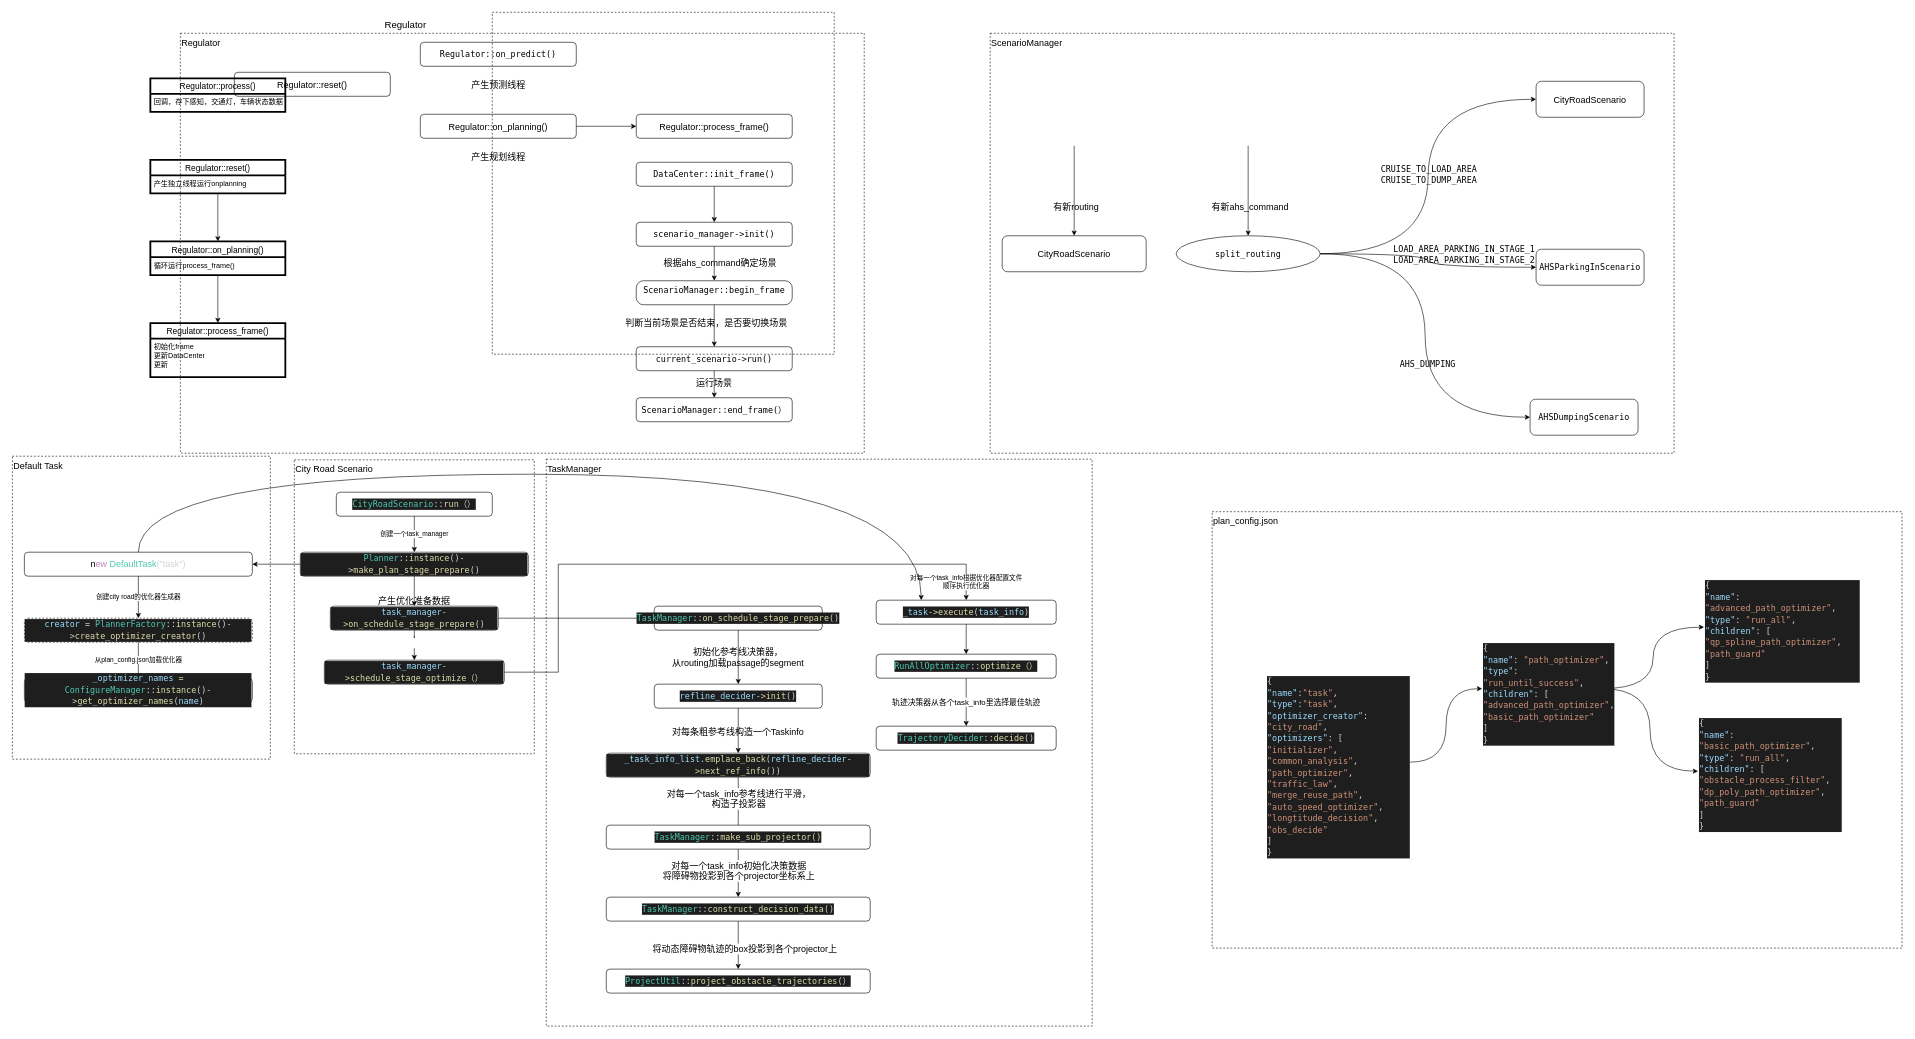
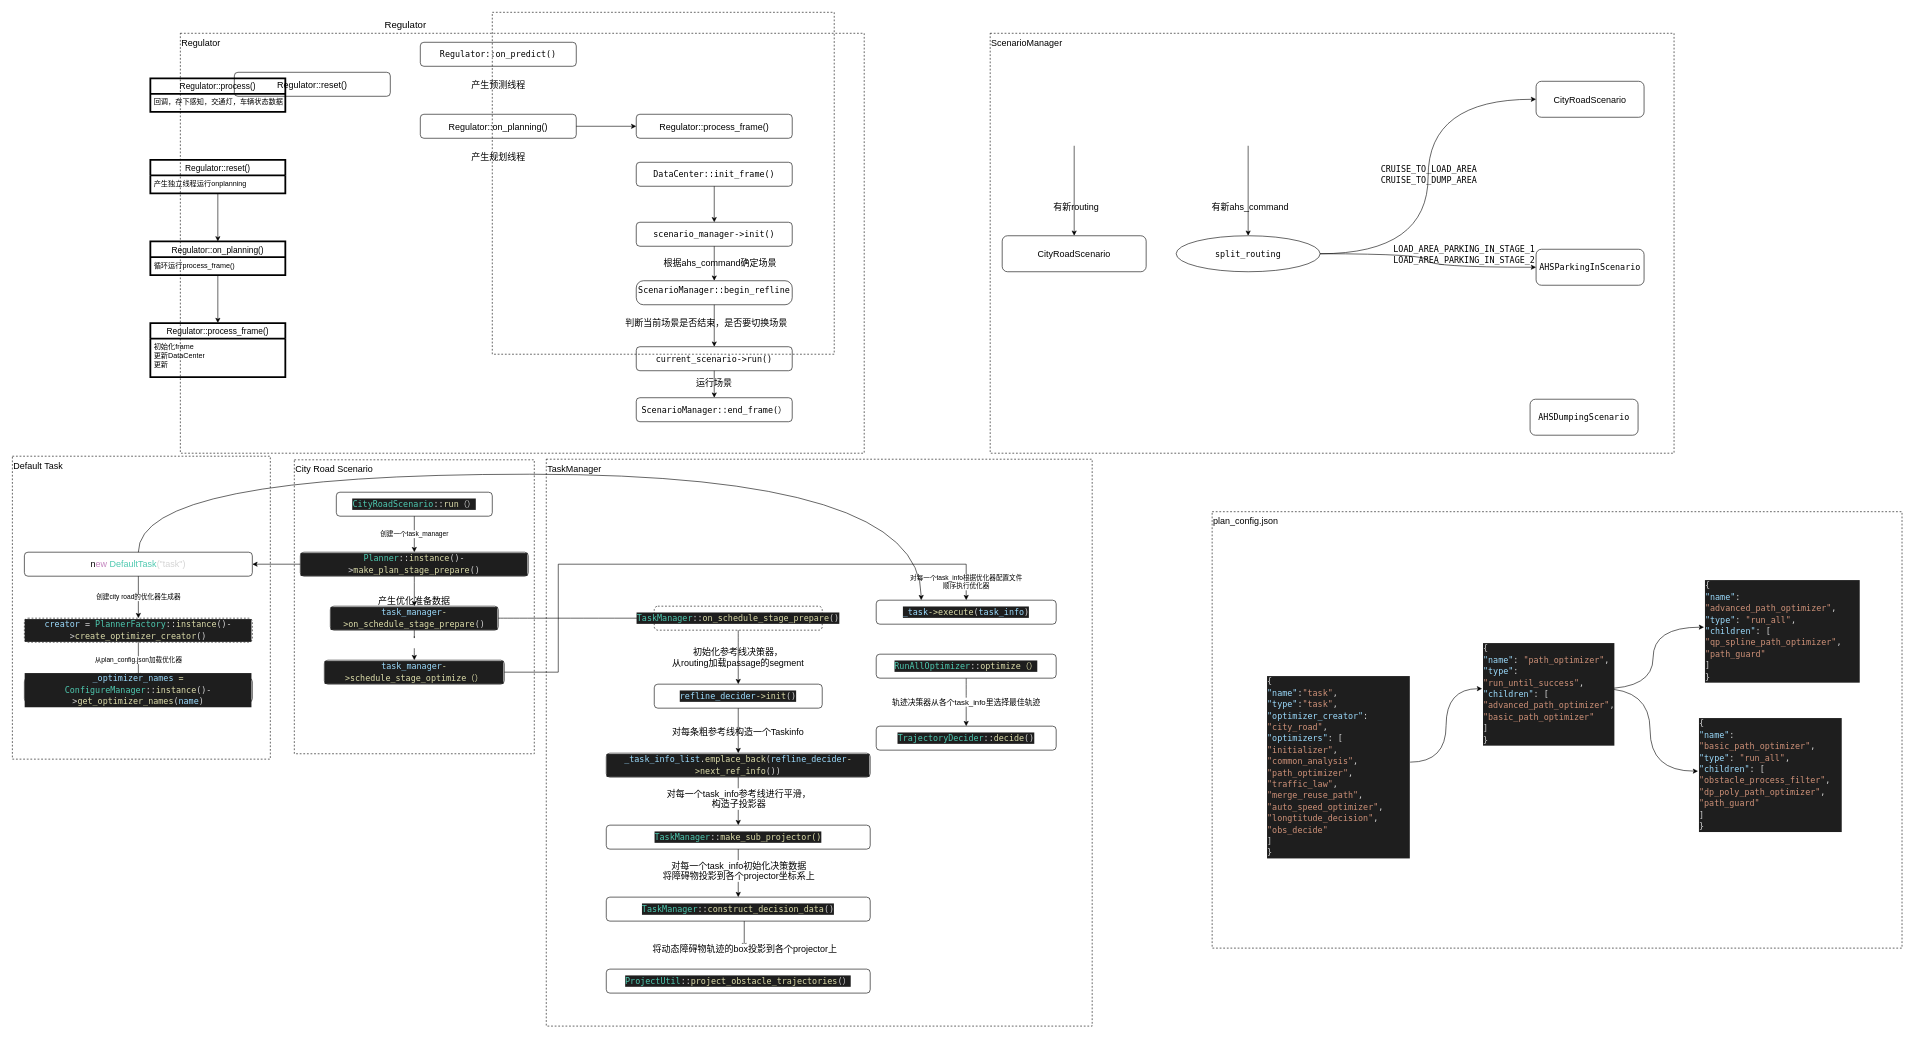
(1400, 275) -> none
(714, 291) -> (714, 291)
(738, 618) -> (738, 618)
(966, 648) -> none
(738, 821) -> (738, 819)
(738, 963) -> (744, 932)
